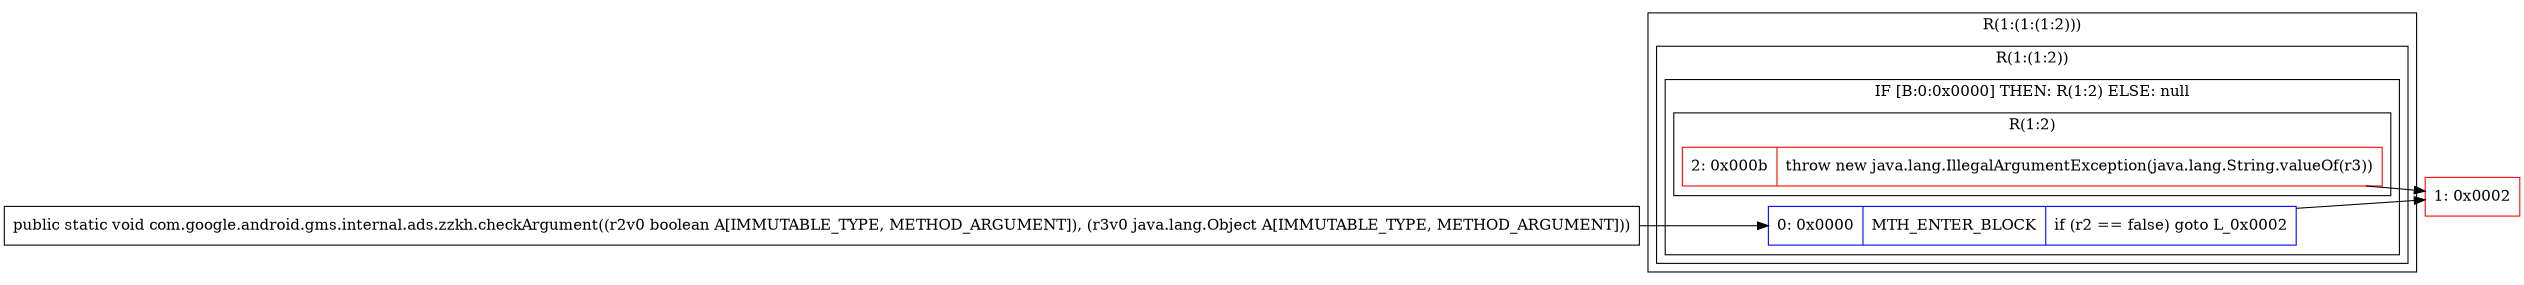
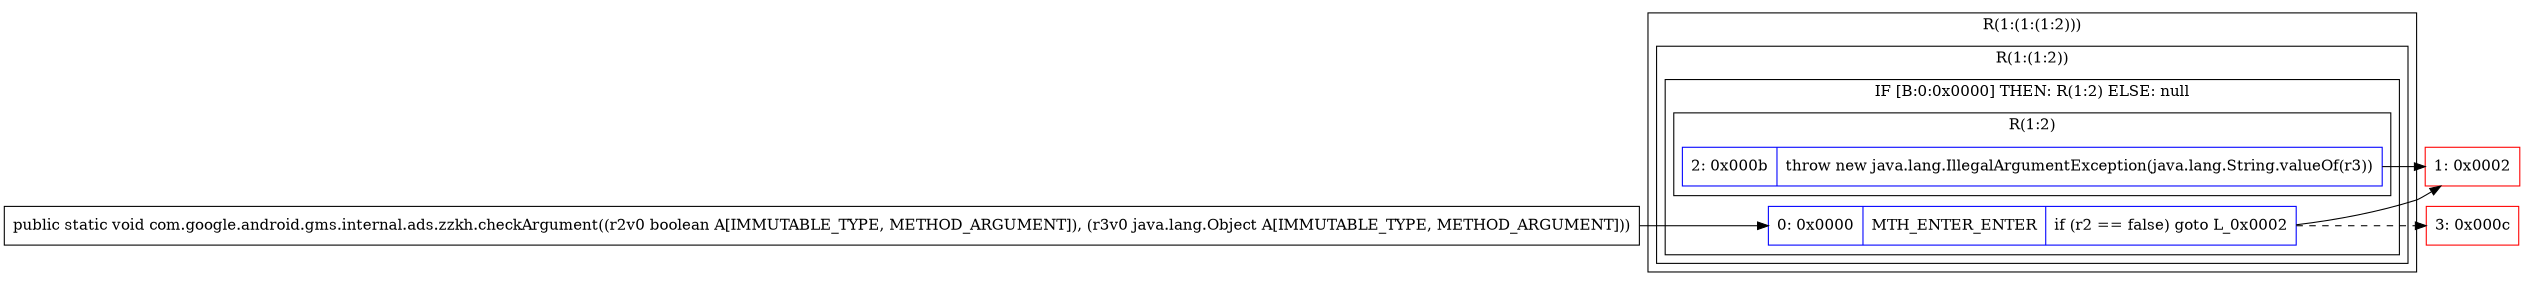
(2032, 167) -> (2032, 167)
(1954, 225) -> (1954, 225)
none -> (2473, 226)
